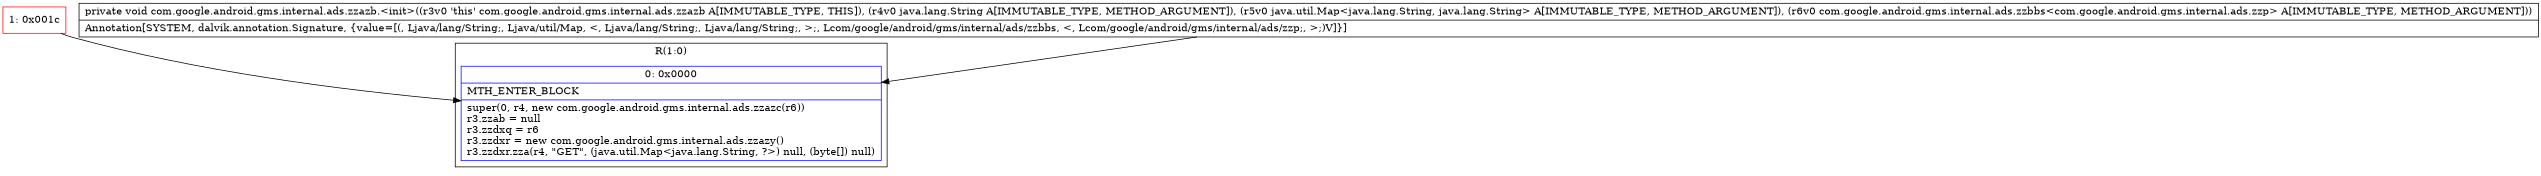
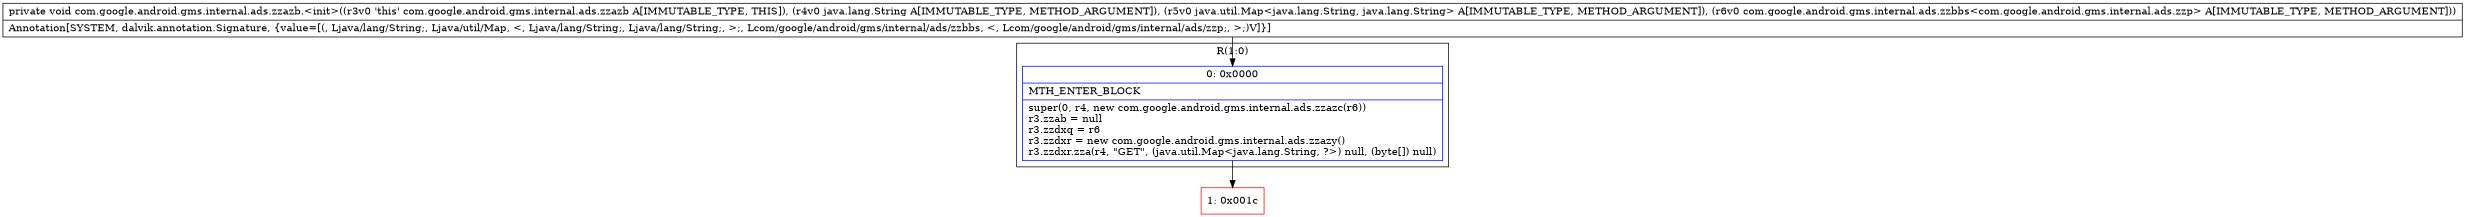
(255, 76) -> (1233, 171)
